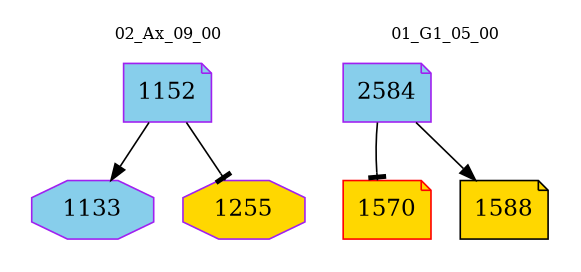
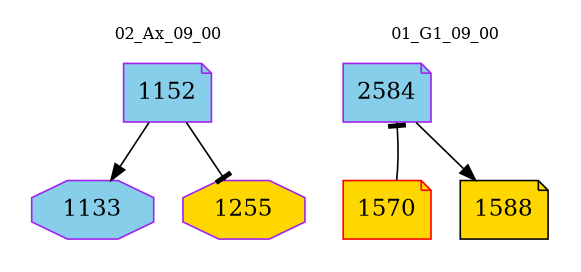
(446, 35) -> (446, 35)
(376, 147) -> (398, 156)
